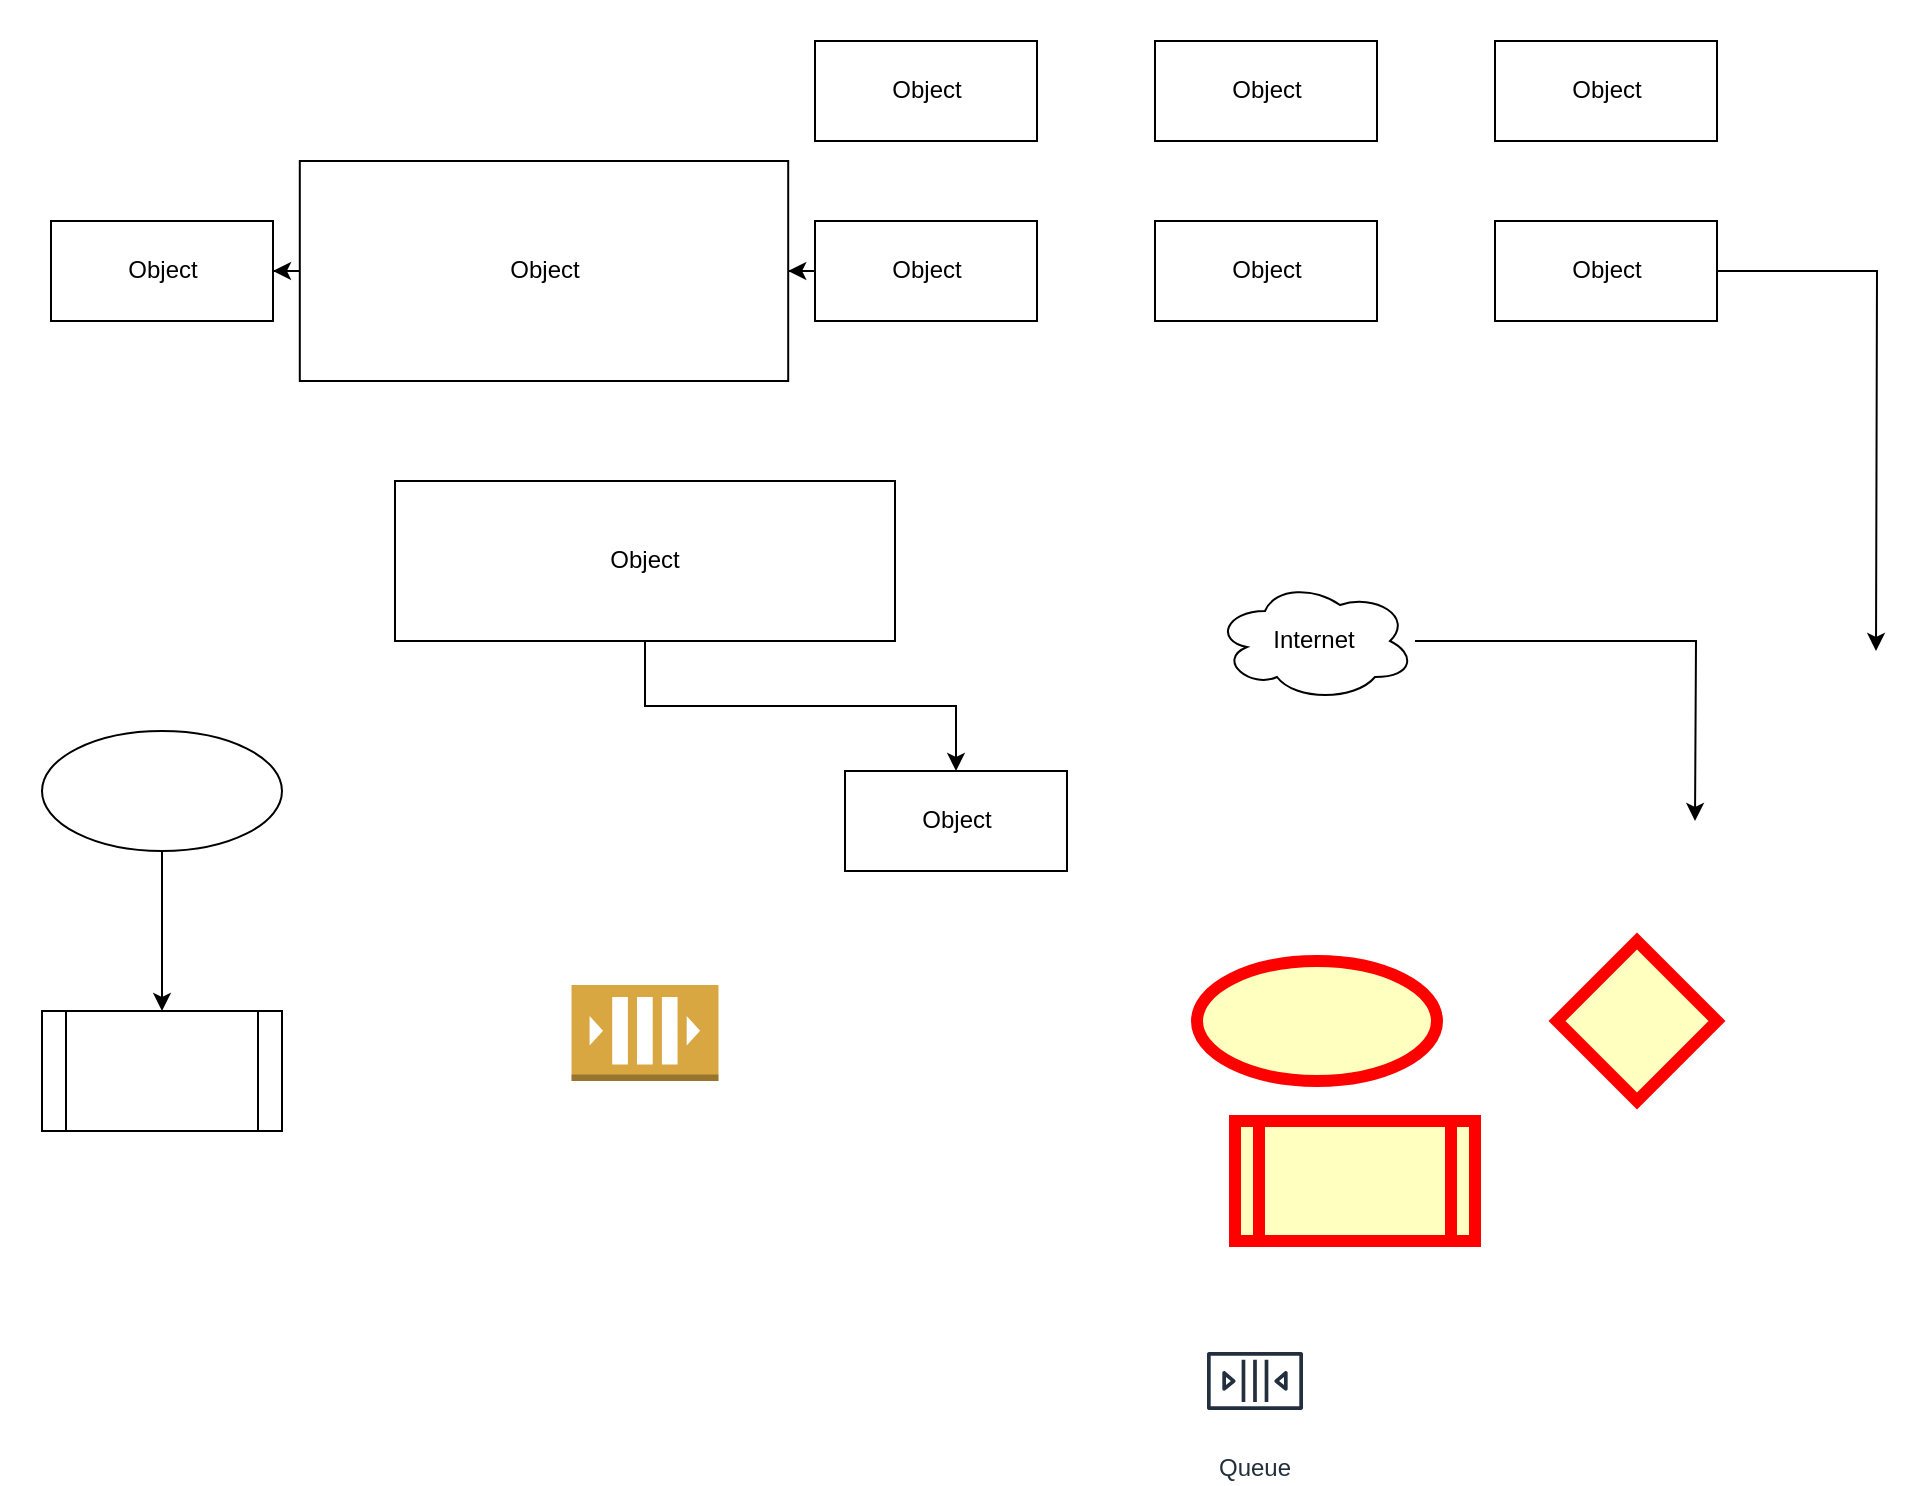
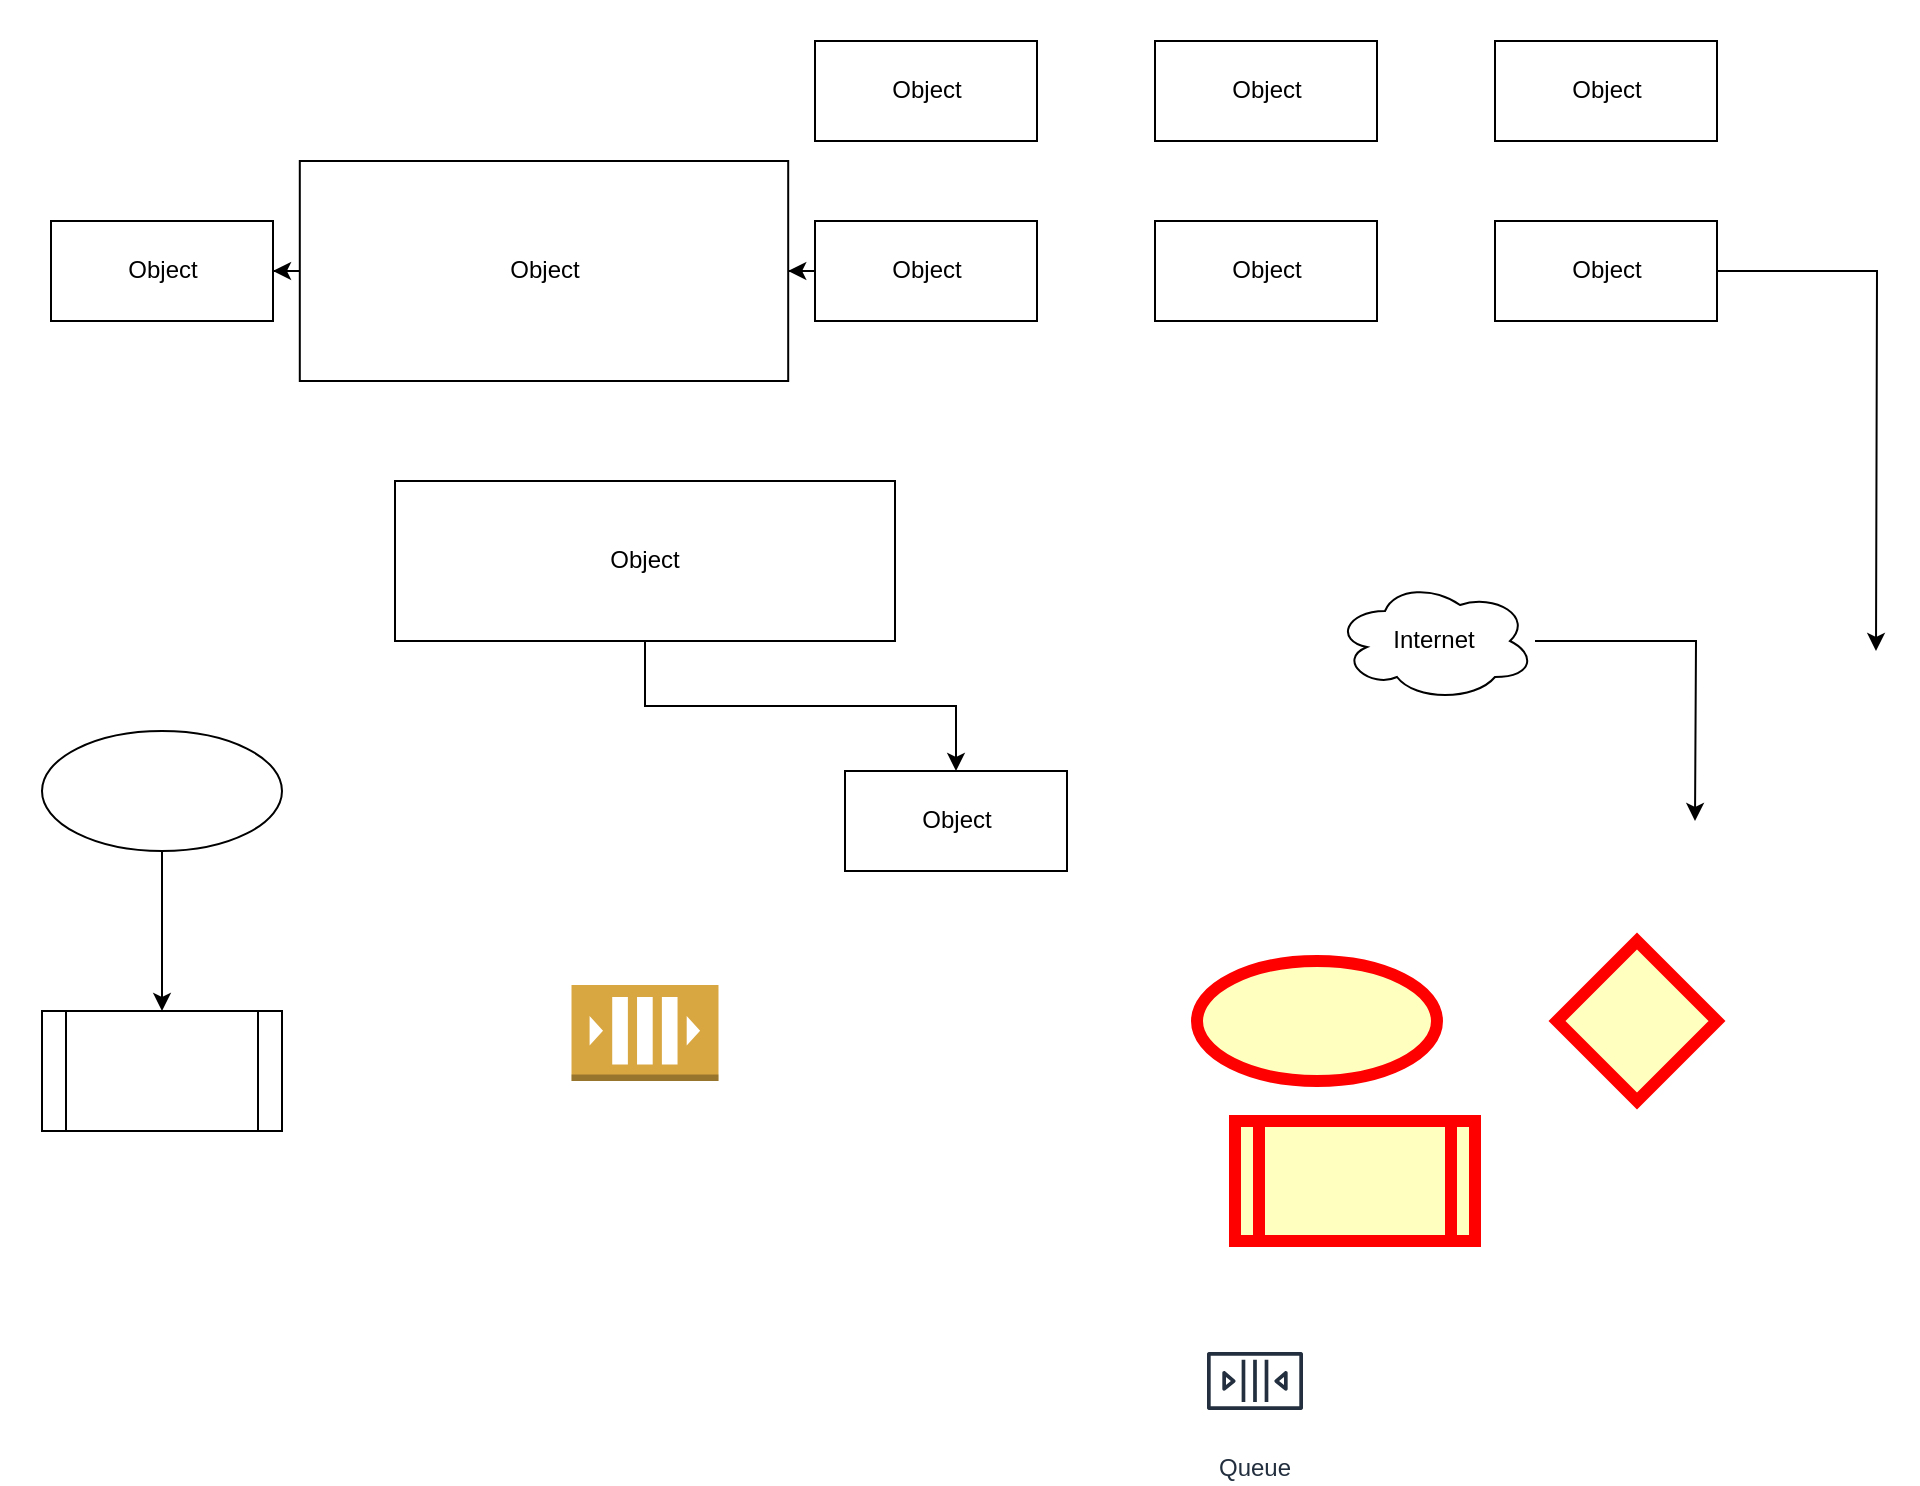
(1315, 641) -> (1435, 641)
